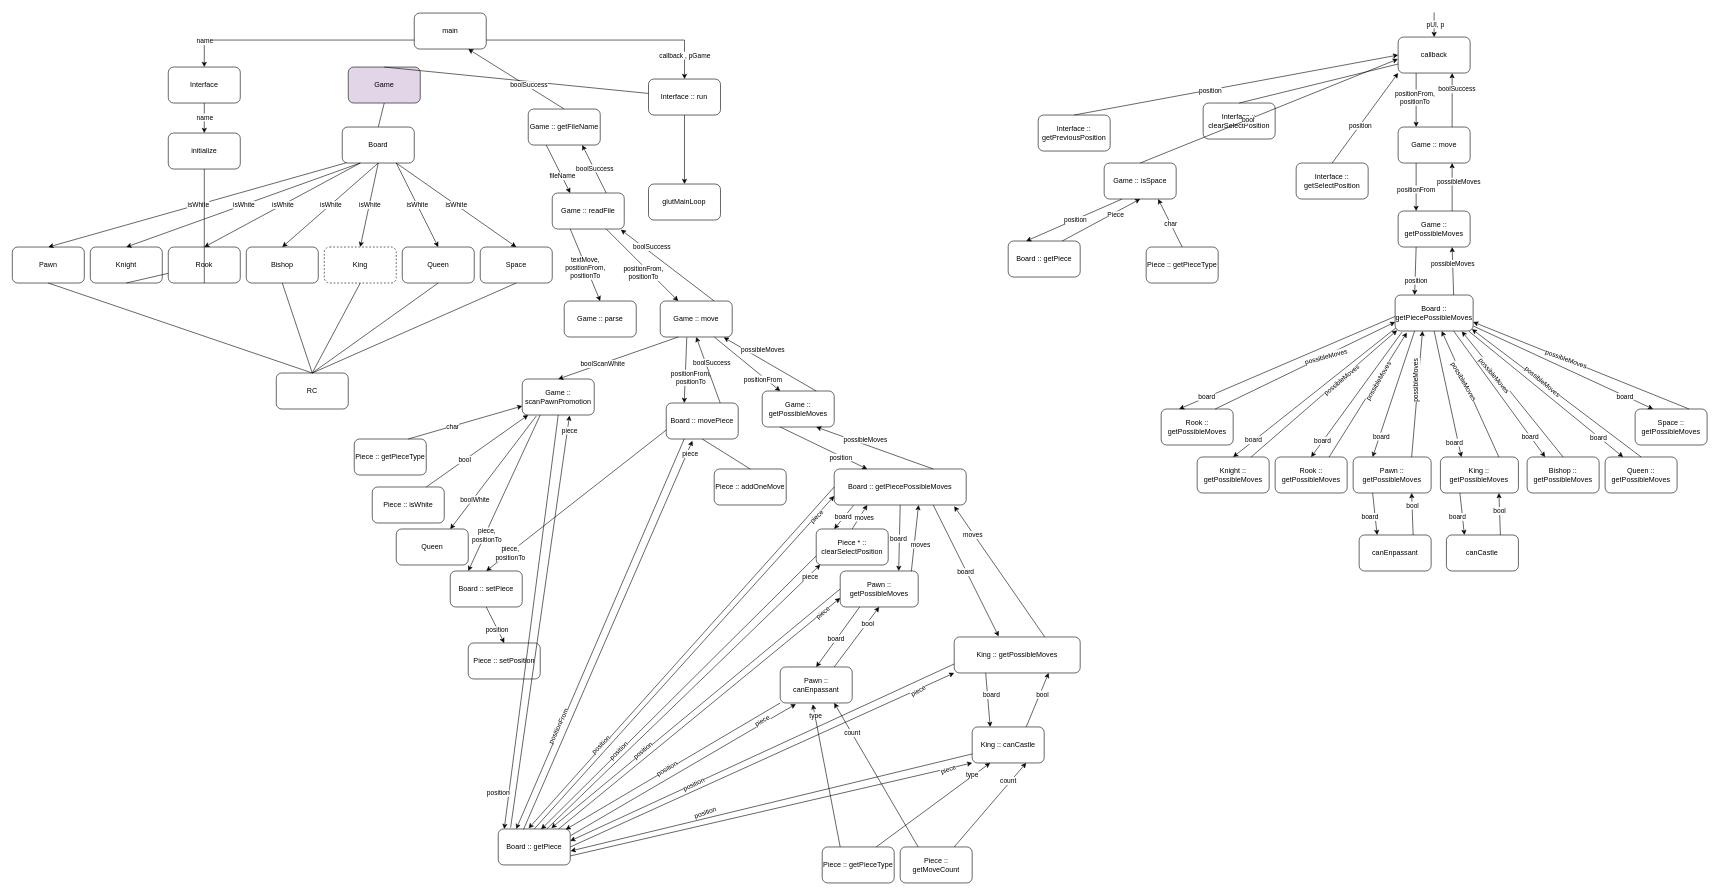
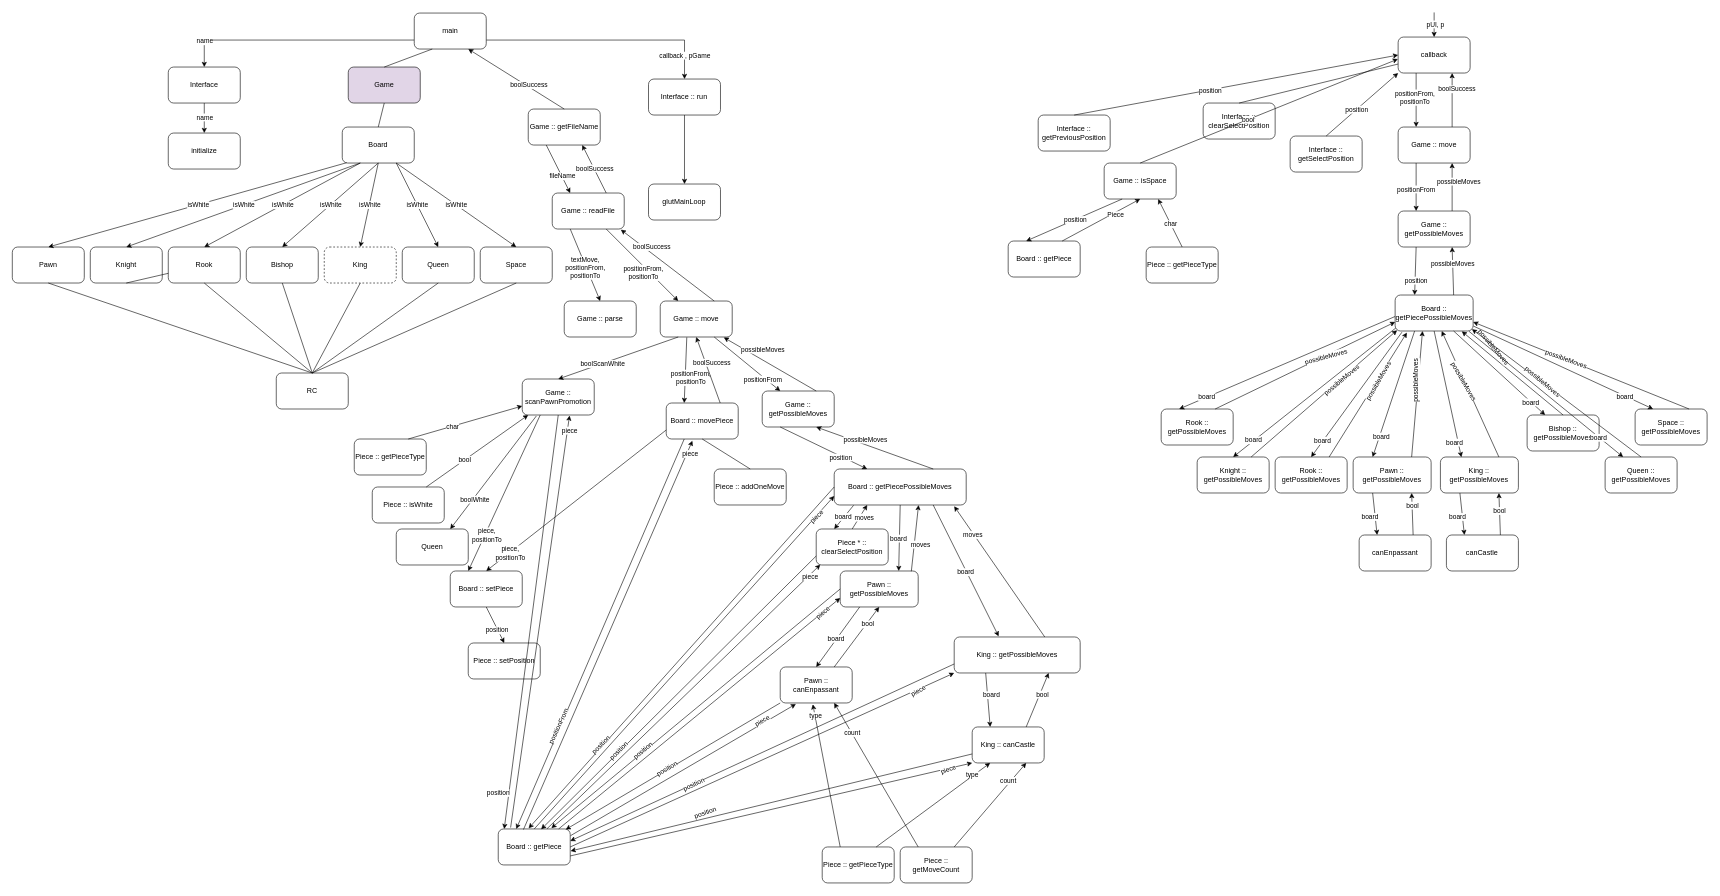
(450, 73) -> (409, 58)
(1332, 181) -> (1326, 154)
(204, 226) -> (256, 326)
(1563, 475) -> (1563, 433)
